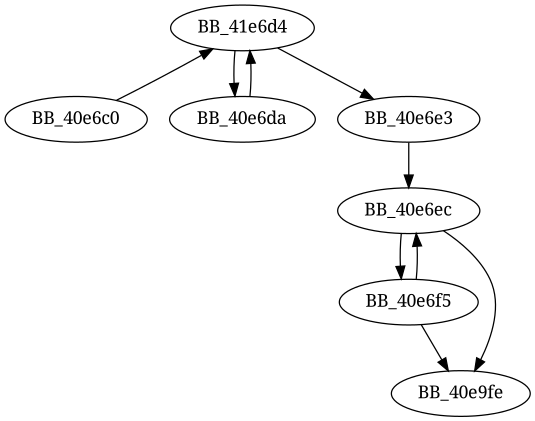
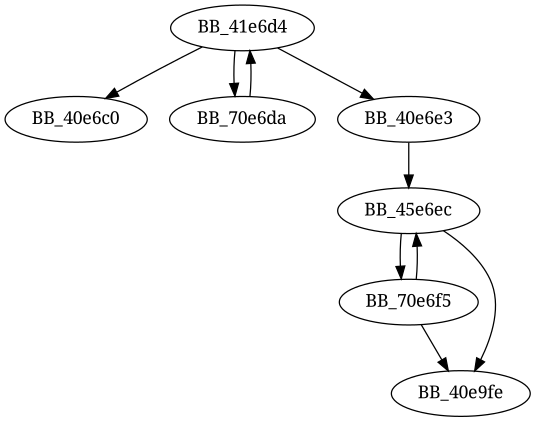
(159, 78) -> (159, 69)
(242, 119) -> (242, 119)
(409, 211) -> (409, 211)
(409, 302) -> (409, 302)
